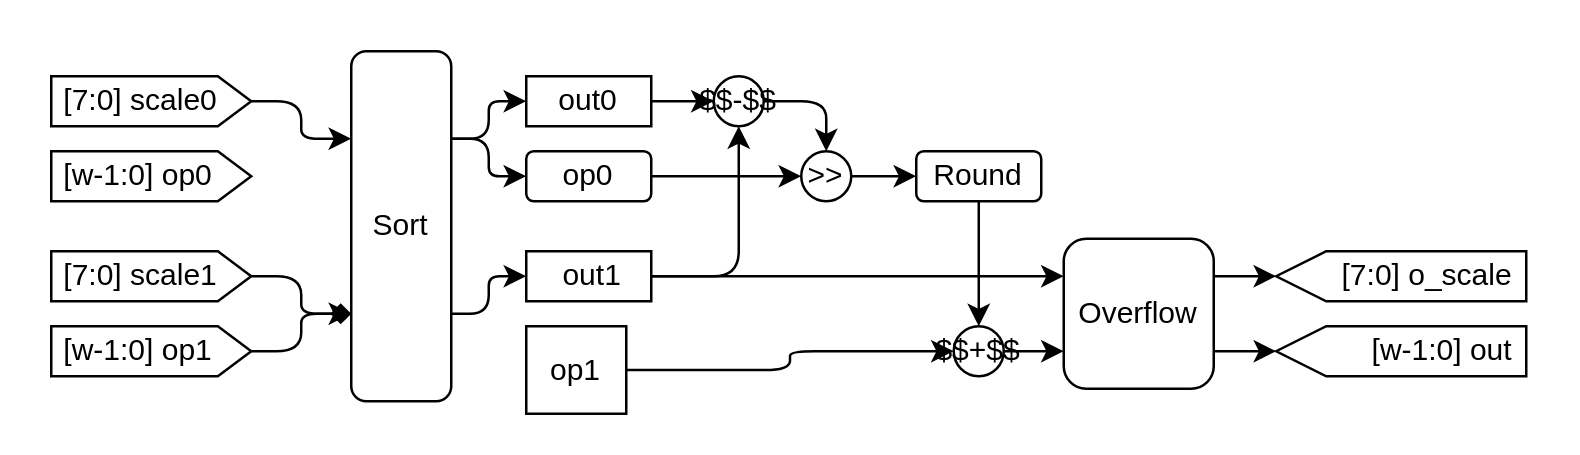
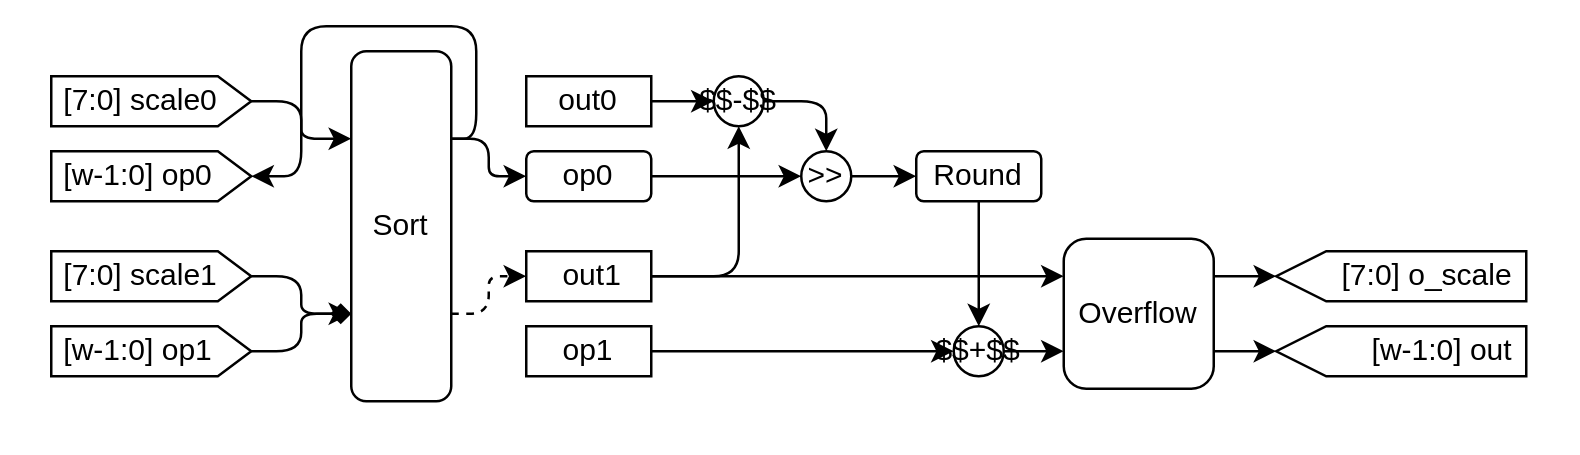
(489, 113) -> (401, 26)
(489, 299) -> (489, 299)
(576, 370) -> (589, 351)
